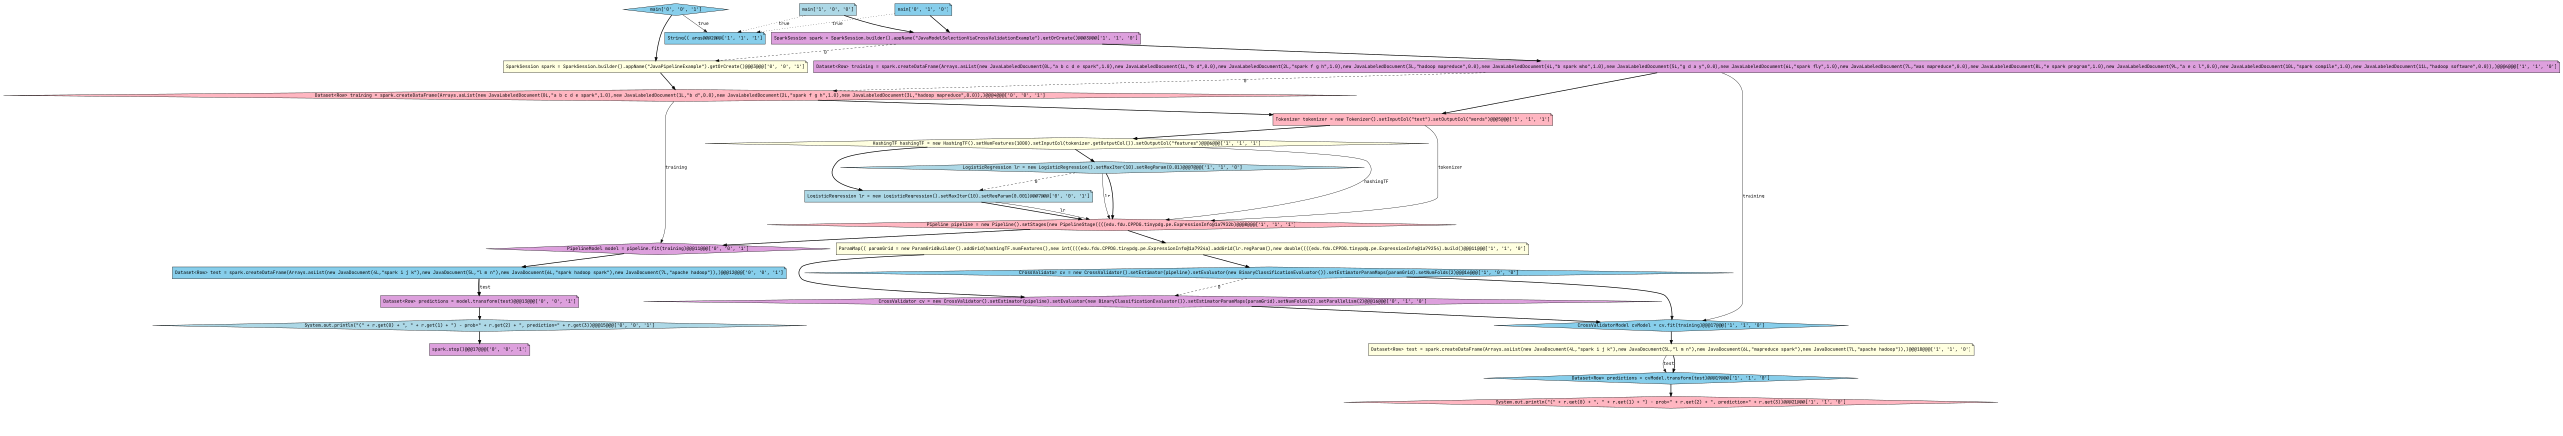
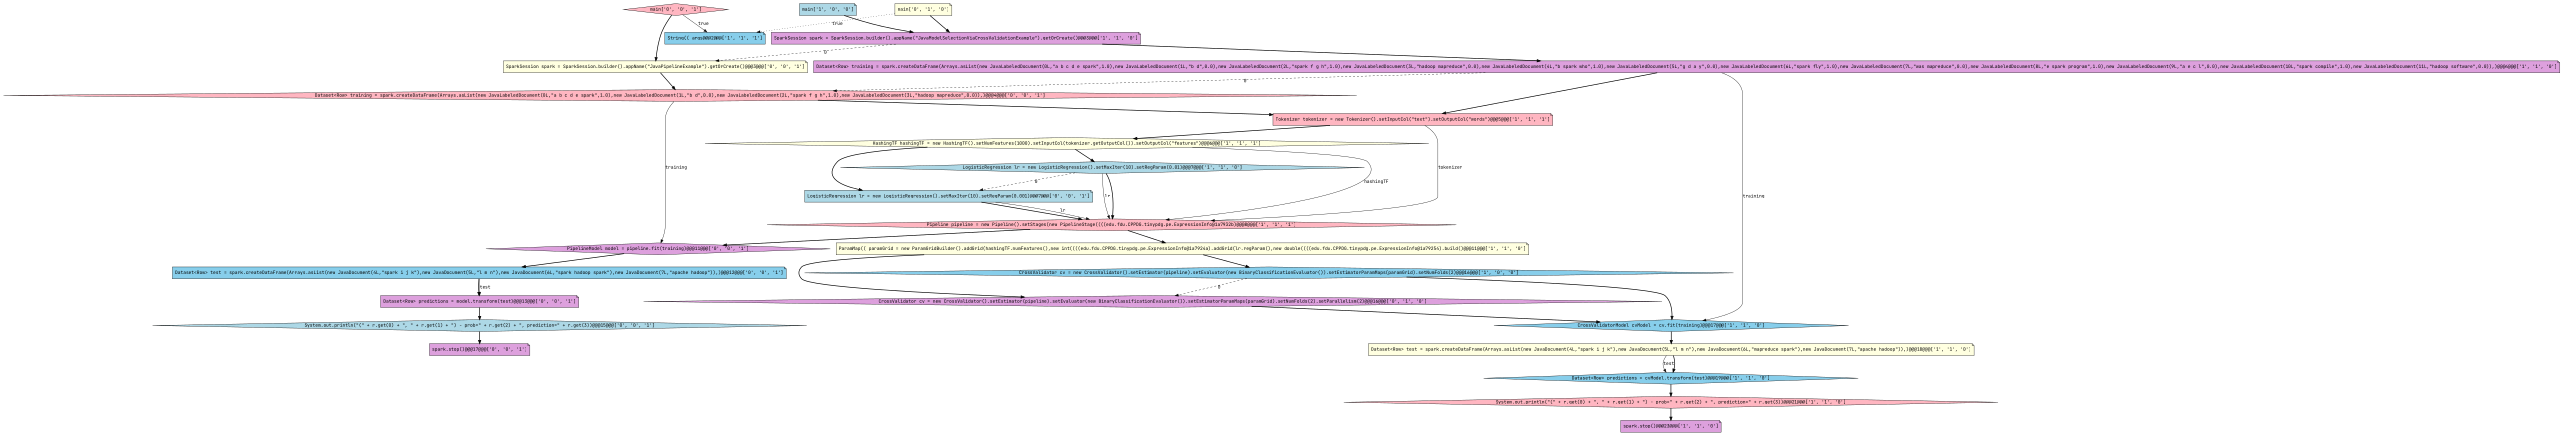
(676, 10) -> (676, 10)
(923, 10) -> (923, 10)
(773, 23) -> none
none -> (1671, 426)
